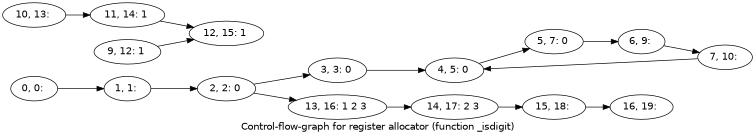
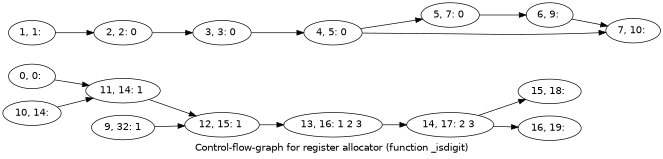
(34, 15) -> (32, 113)
(127, 52) -> (123, 128)
(594, 64) -> (481, 34)
(77, 89) -> (68, 82)
(272, 96) -> (268, 125)
(594, 107) -> (502, 127)
